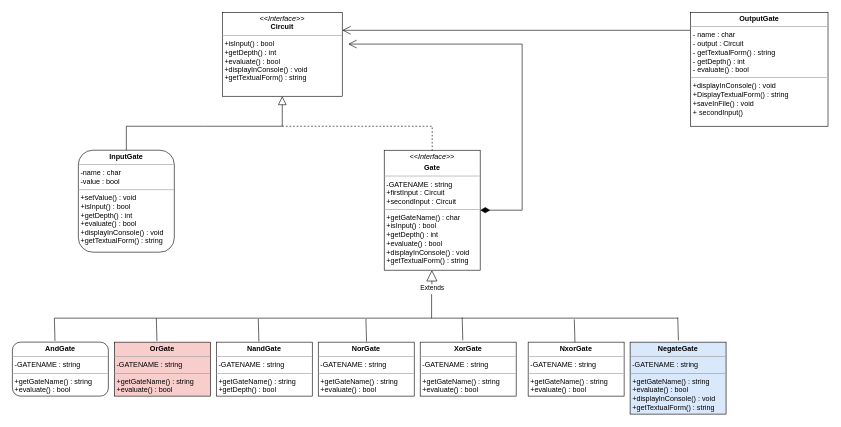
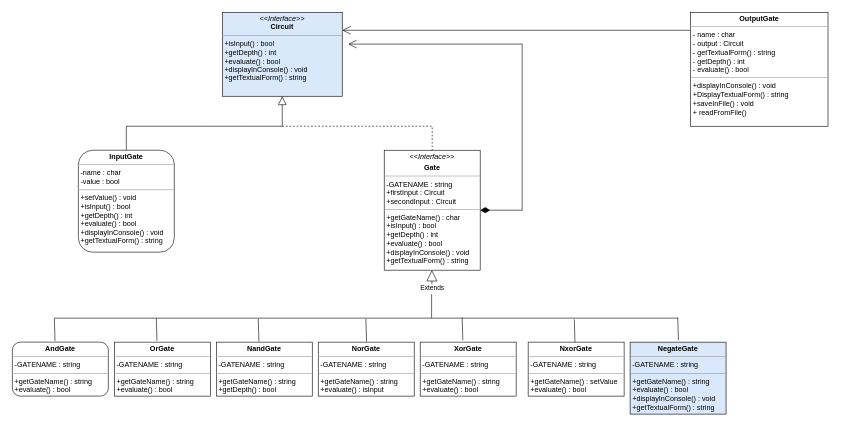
(282, 54) -> (282, 54)
(745, 56) -> (745, 56)
(361, 360) -> (361, 360)
(571, 360) -> (575, 360)
(162, 369) -> (162, 369)
